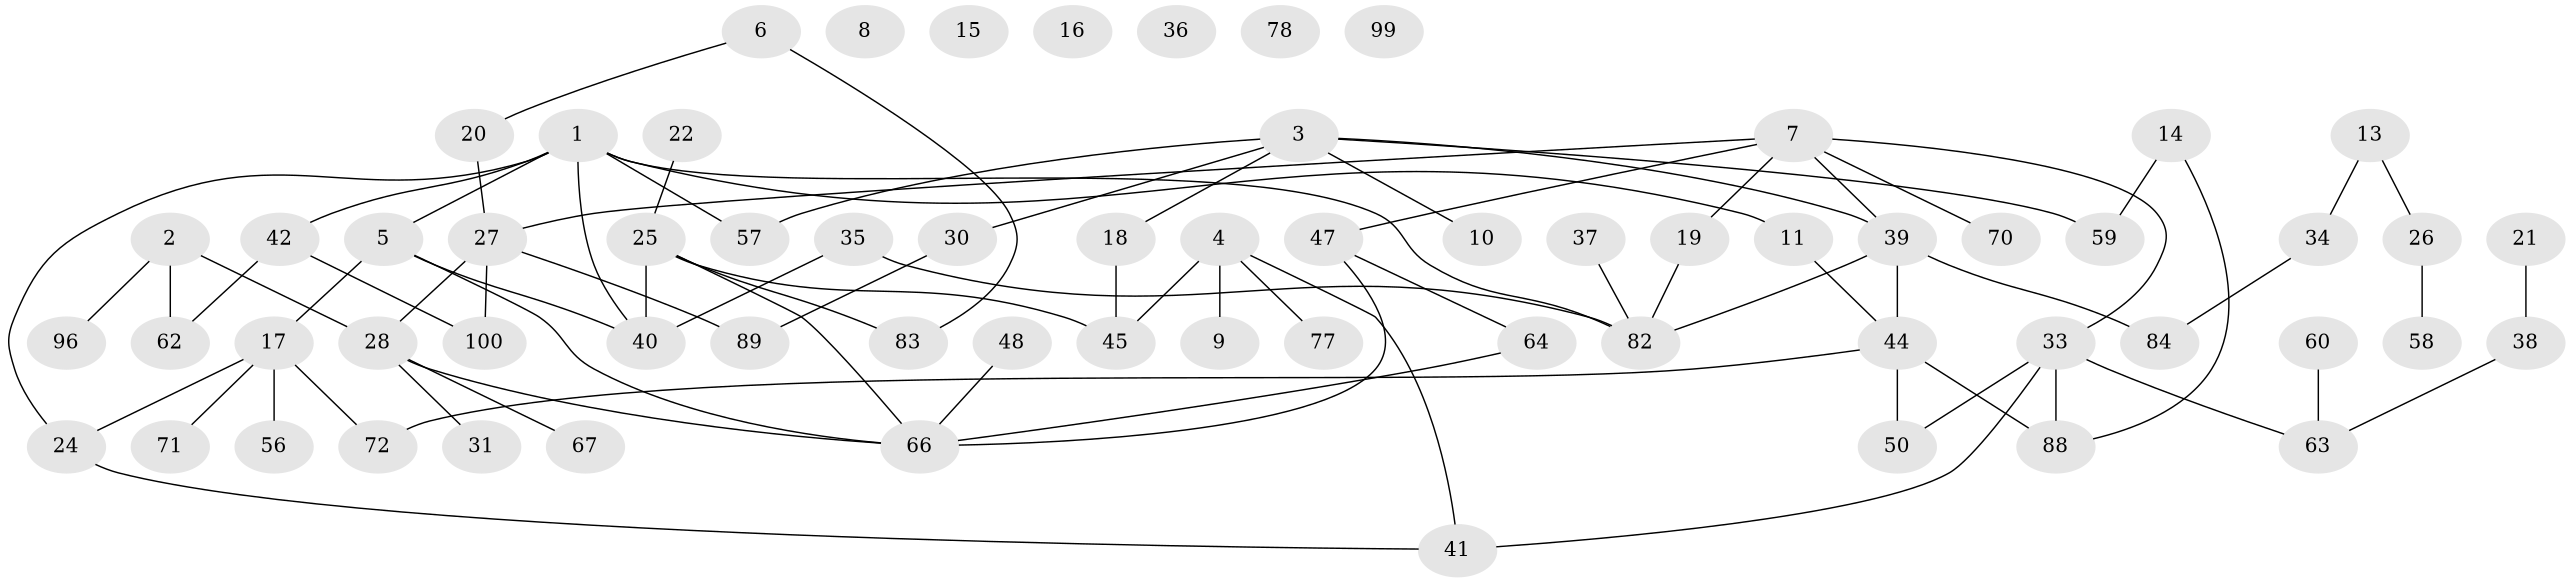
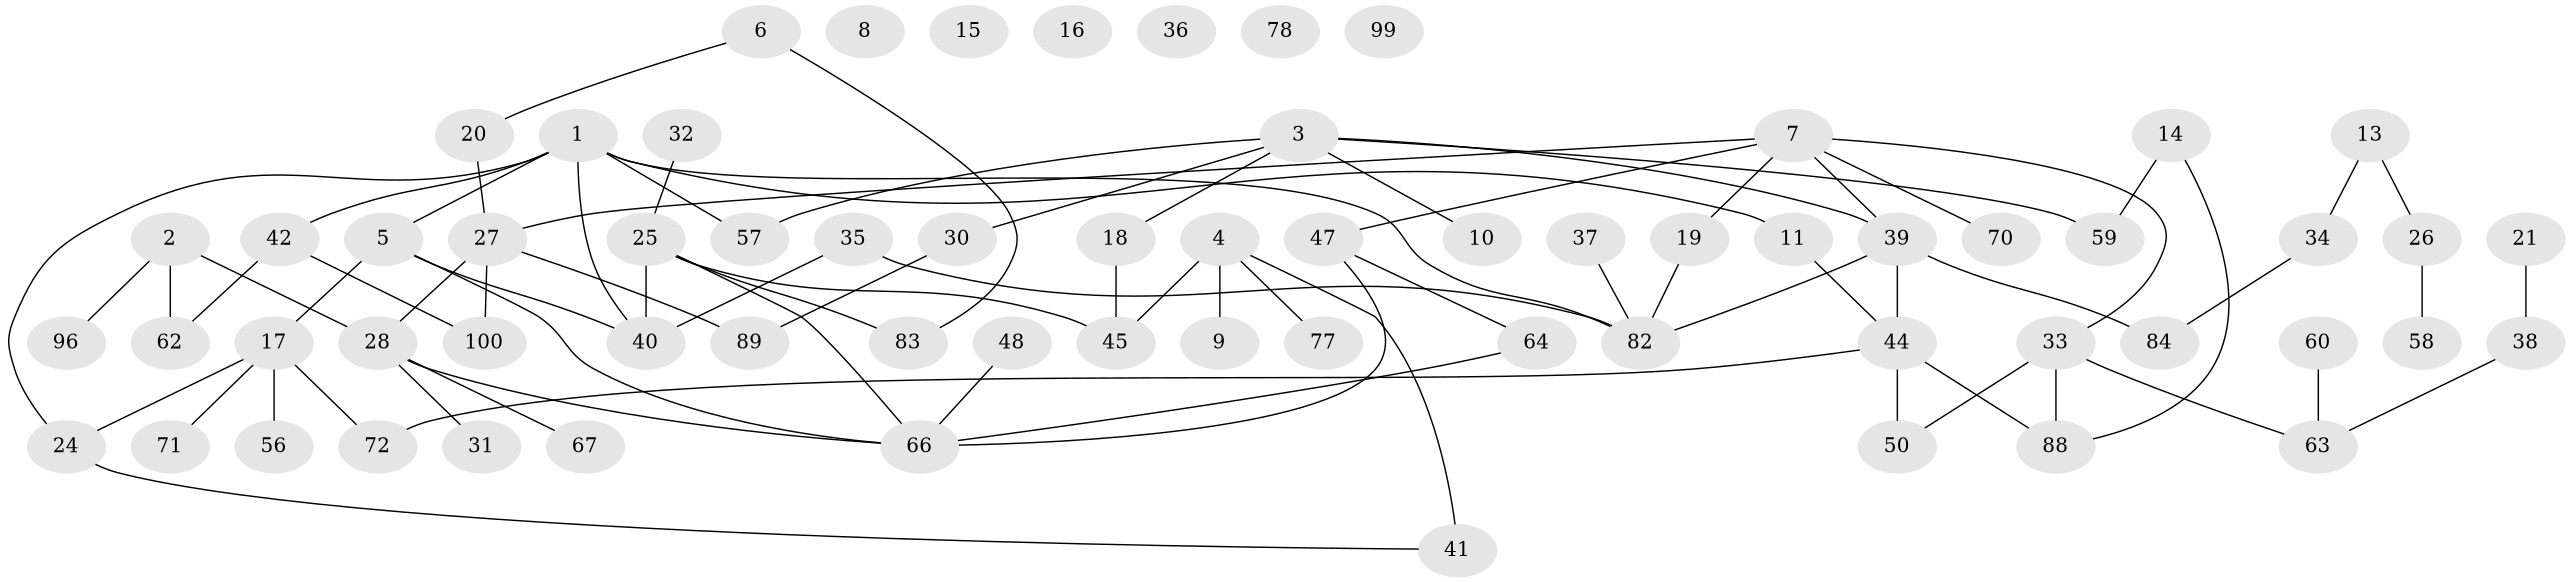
(682, 136) -> (682, 136)
(1795, 514) -> none
